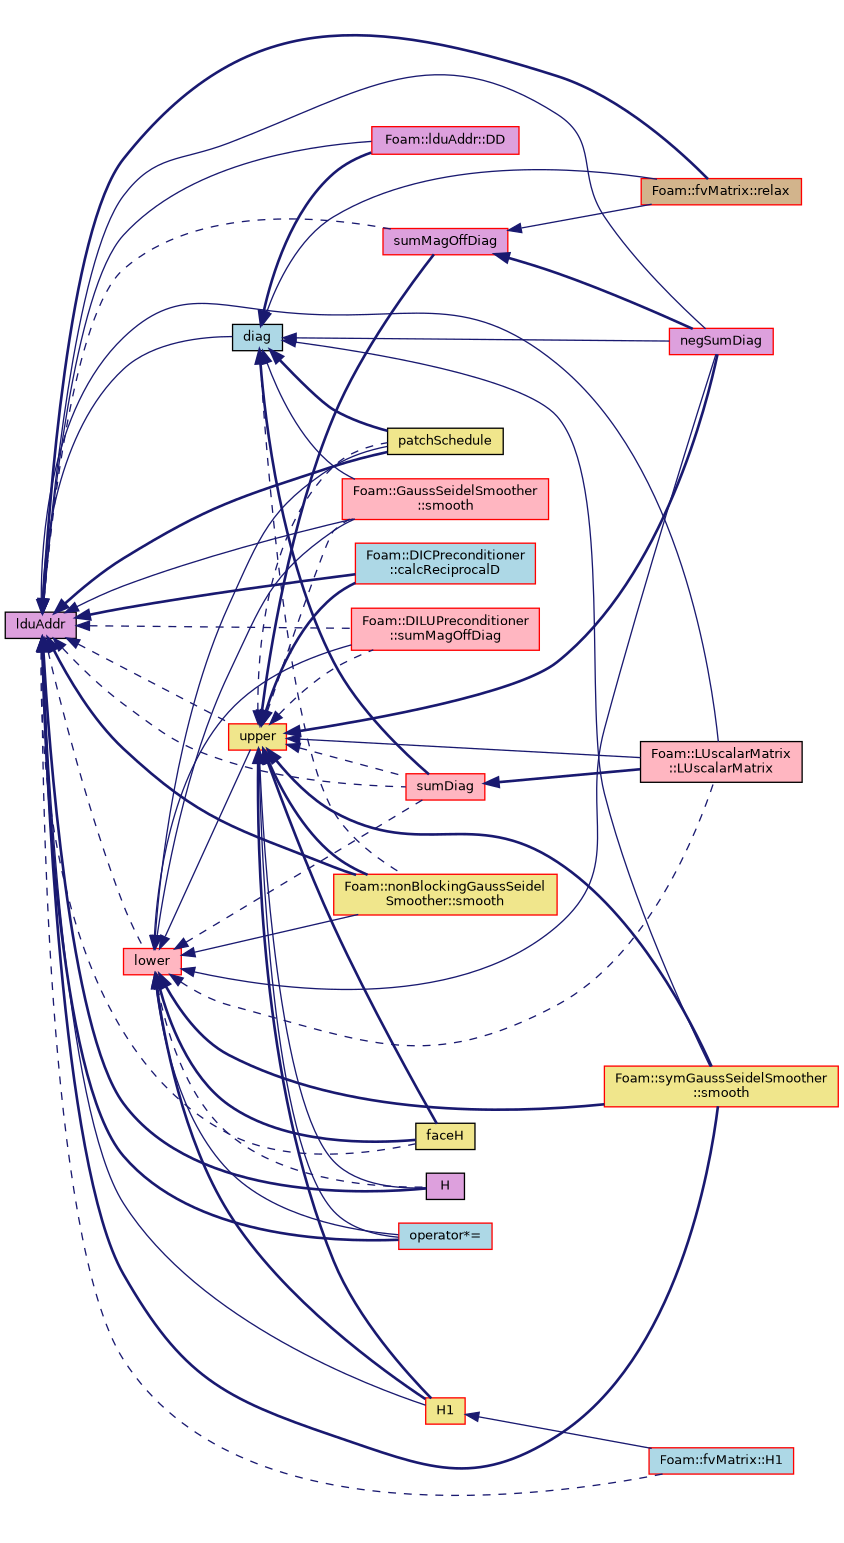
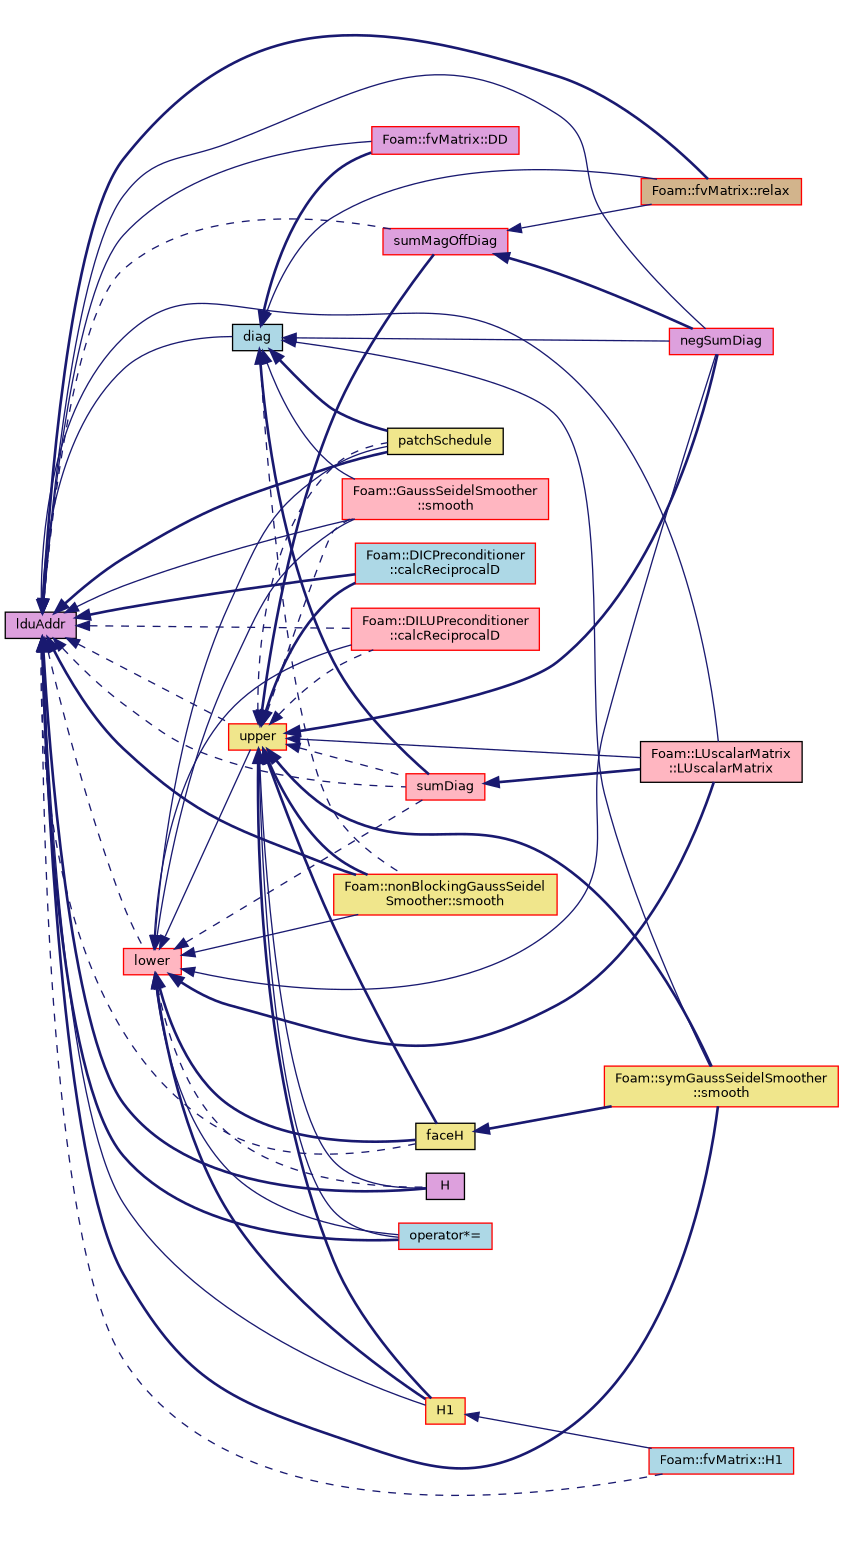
(445, 140) -> (445, 140)
(445, 629) -> (445, 629)
(505, 1029) -> (505, 1029)
(366, 1099) -> (550, 1117)
